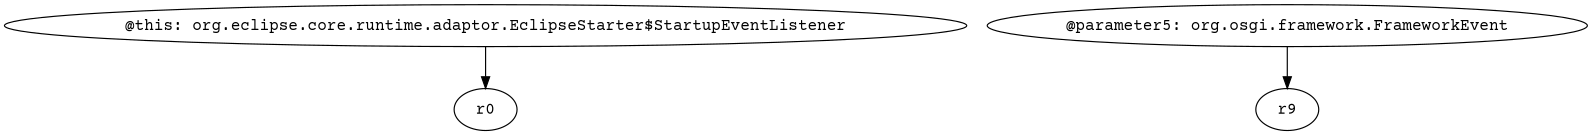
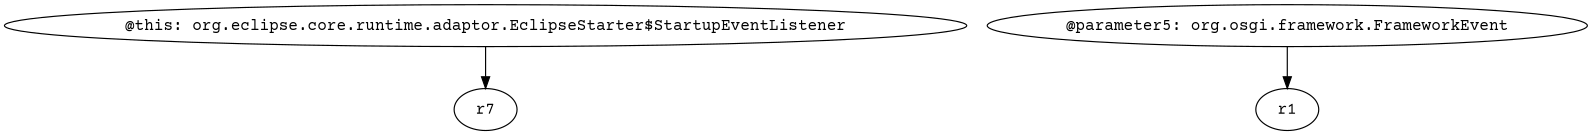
(486, 110) -> (486, 110)
(1287, 110) -> (1287, 110)
